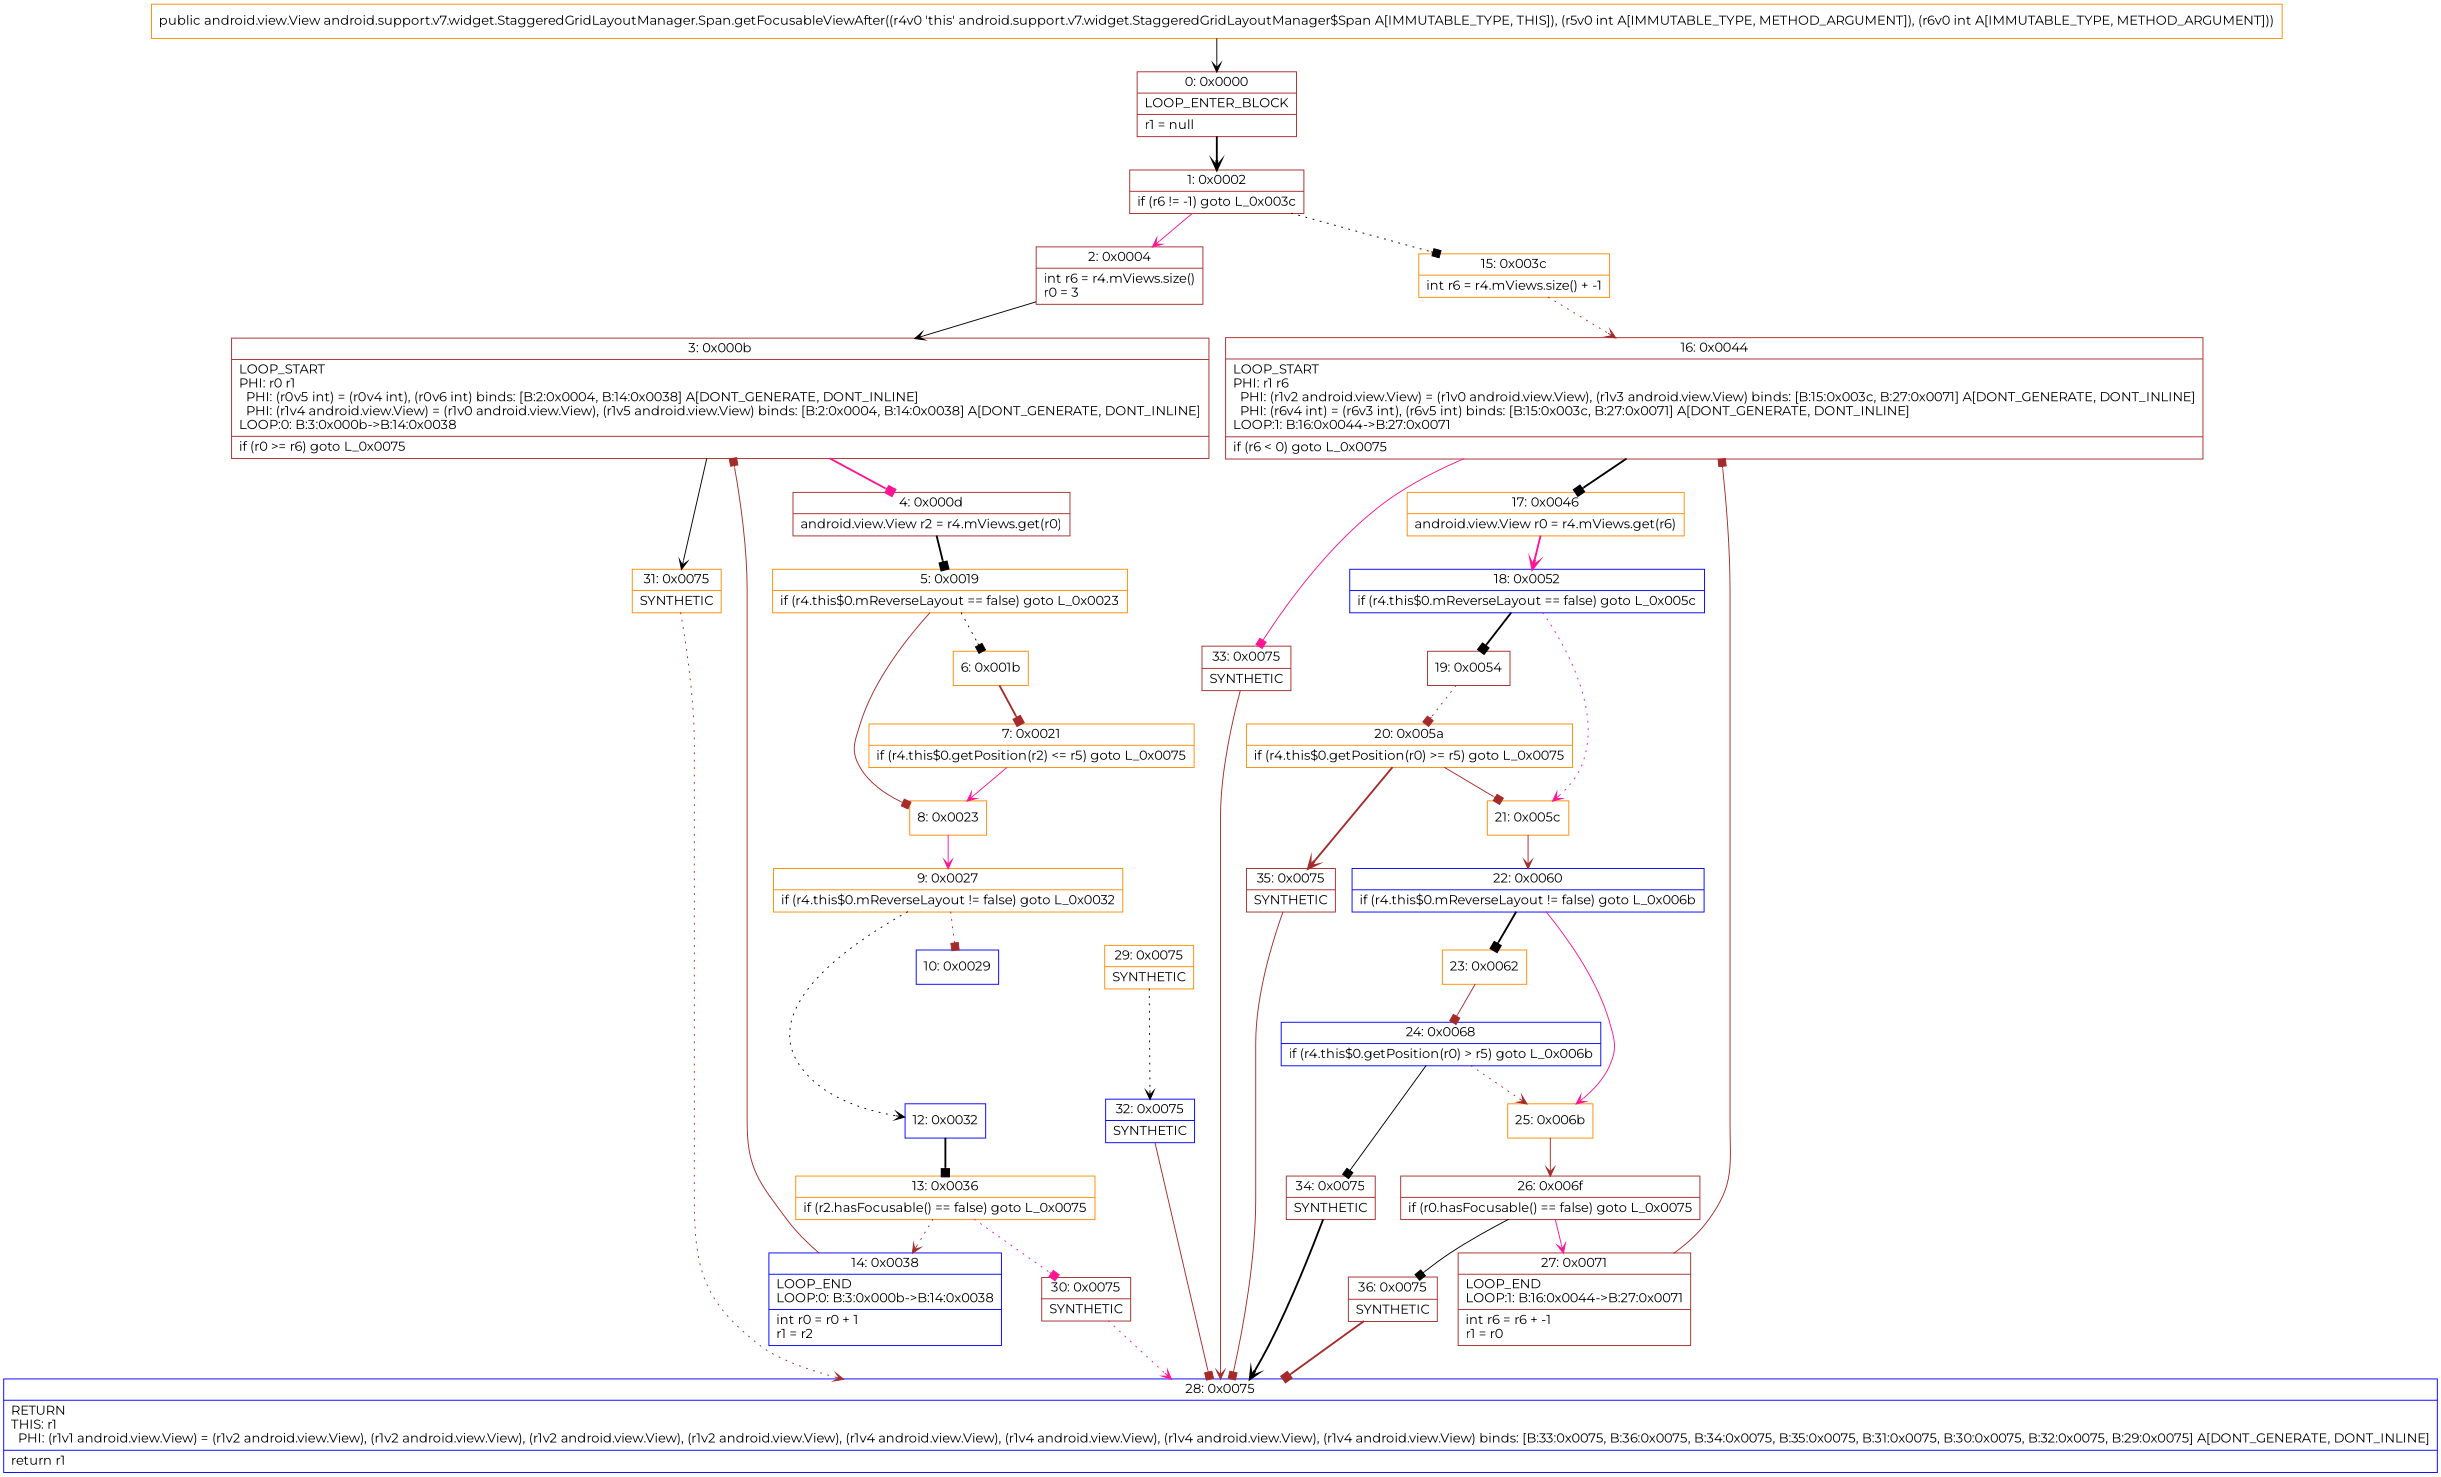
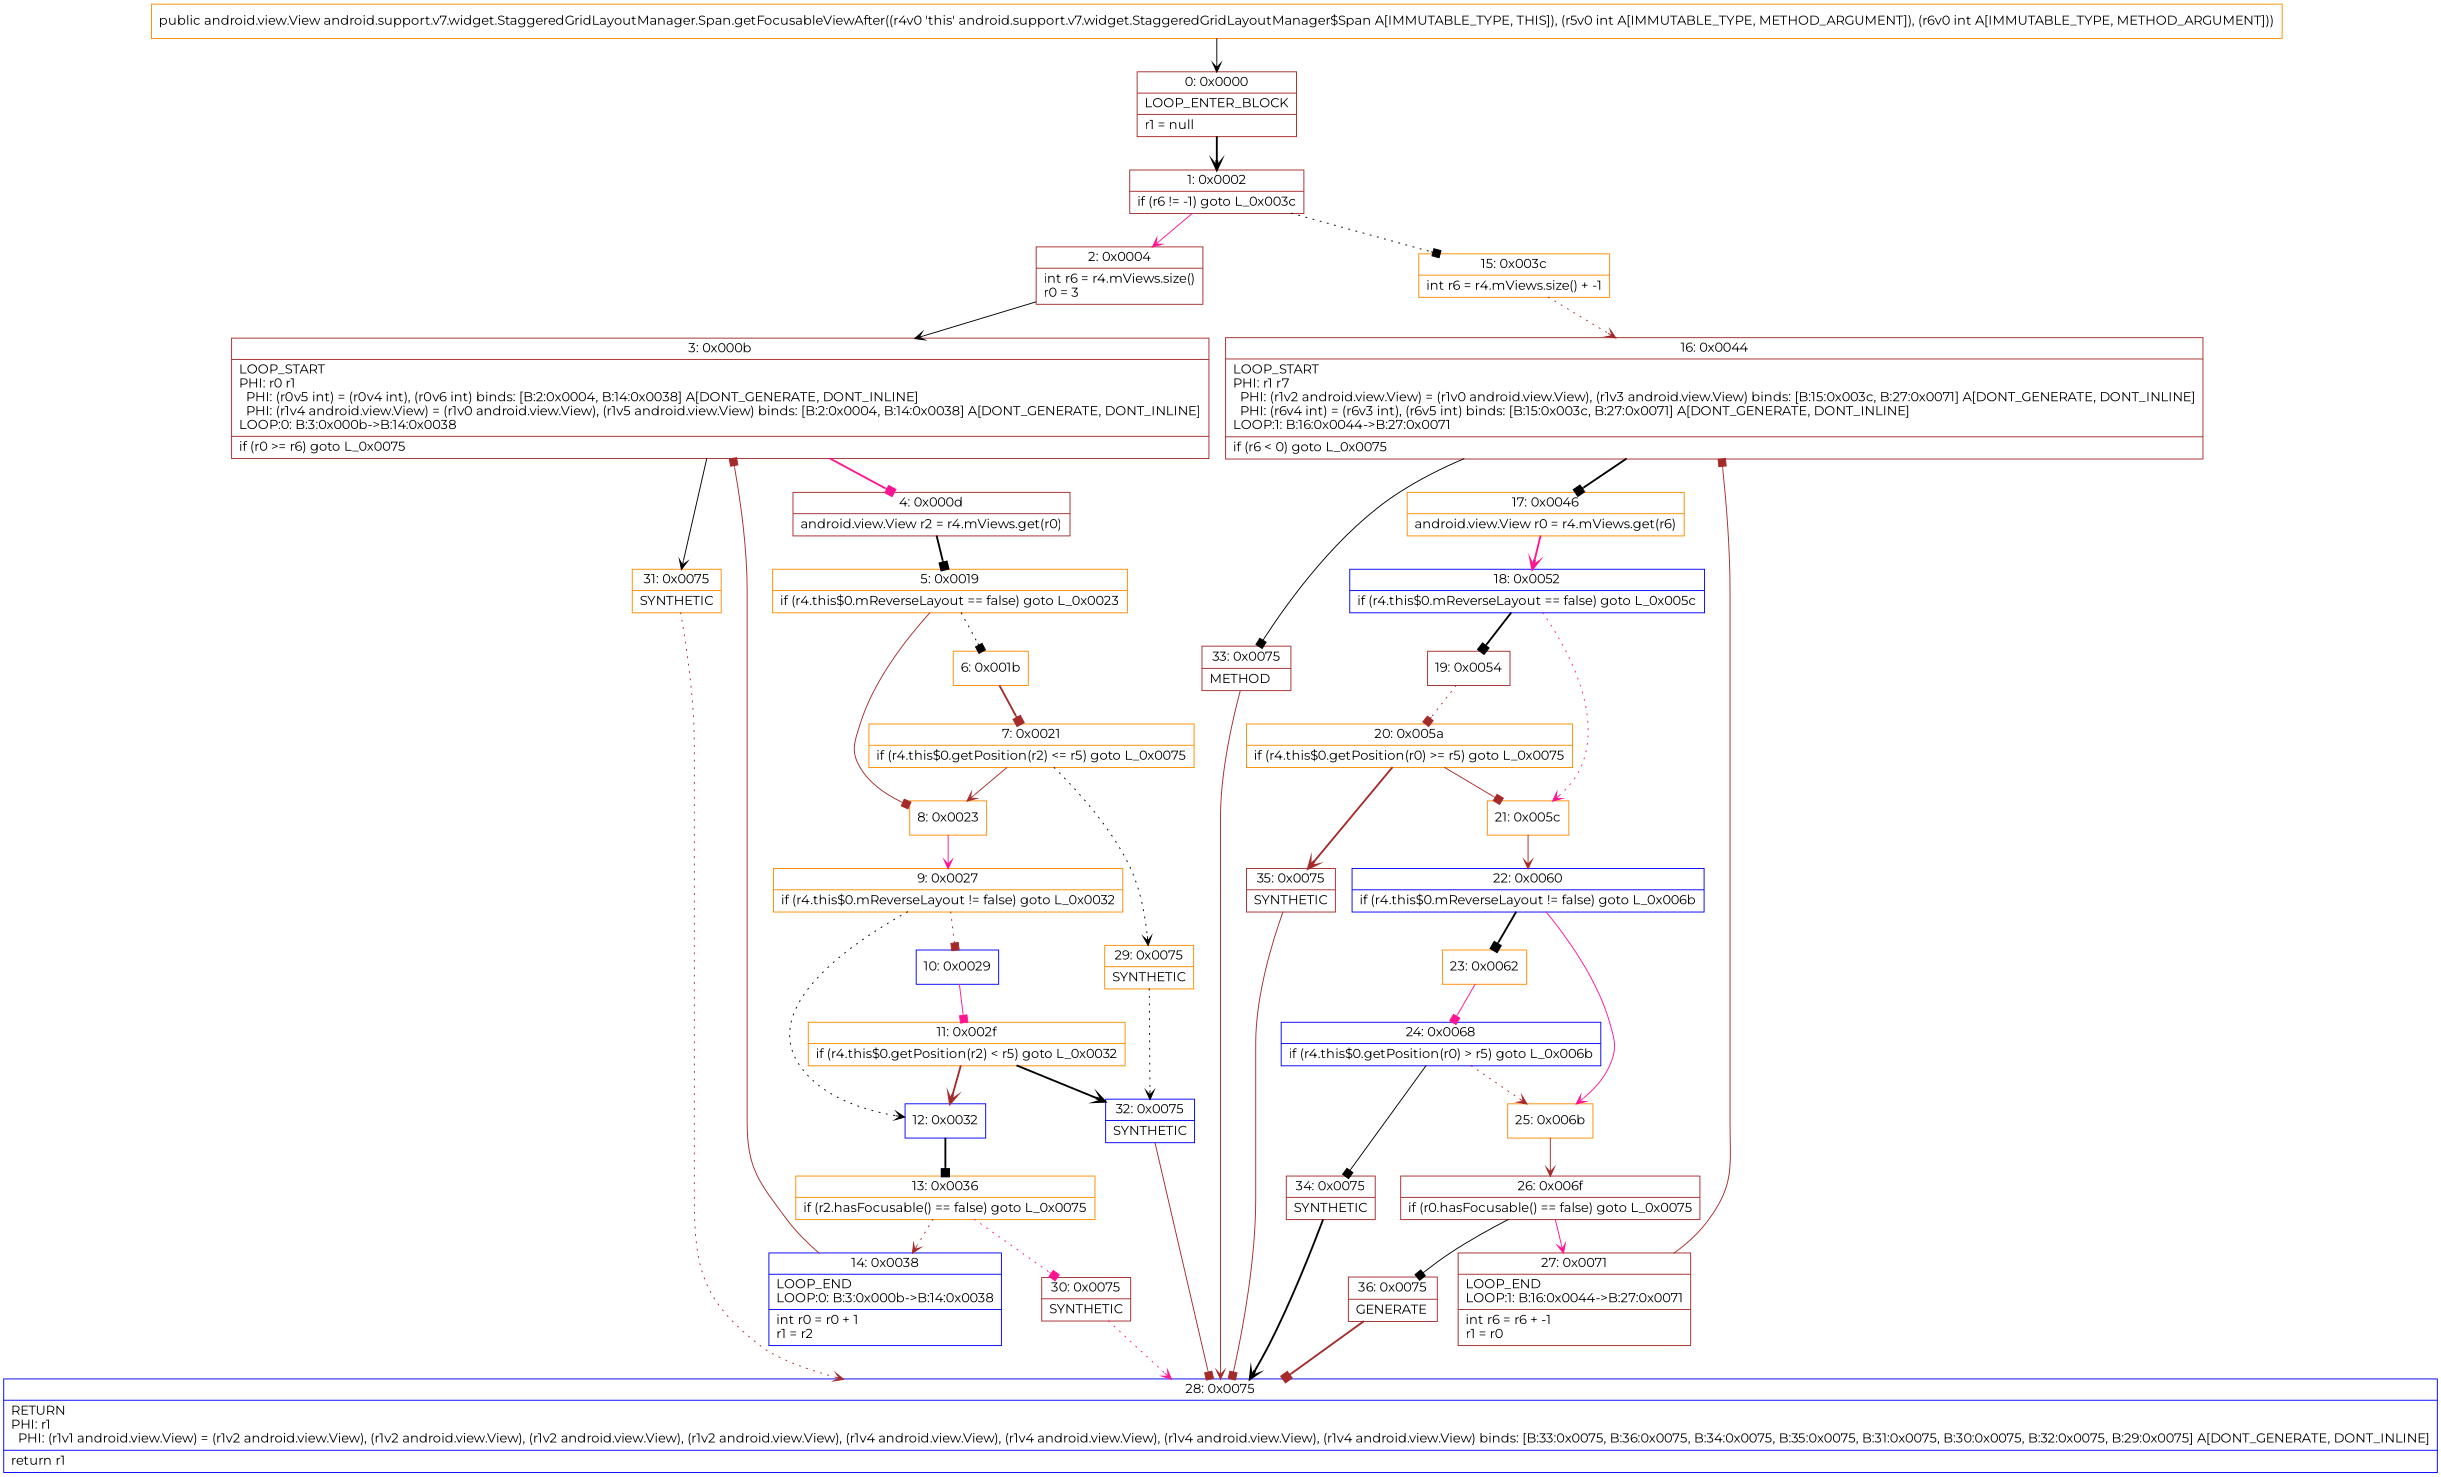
(1263, 384) -> (1263, 384)
(1350, 532) -> (1350, 532)
(1246, 679) -> (1240, 679)
(991, 781) -> (991, 781)
none -> (1117, 843)
(1466, 999) -> (1466, 999)
none -> (967, 1044)
(1393, 1310) -> (1391, 1310)
(36, 1425) -> (33, 1425)
